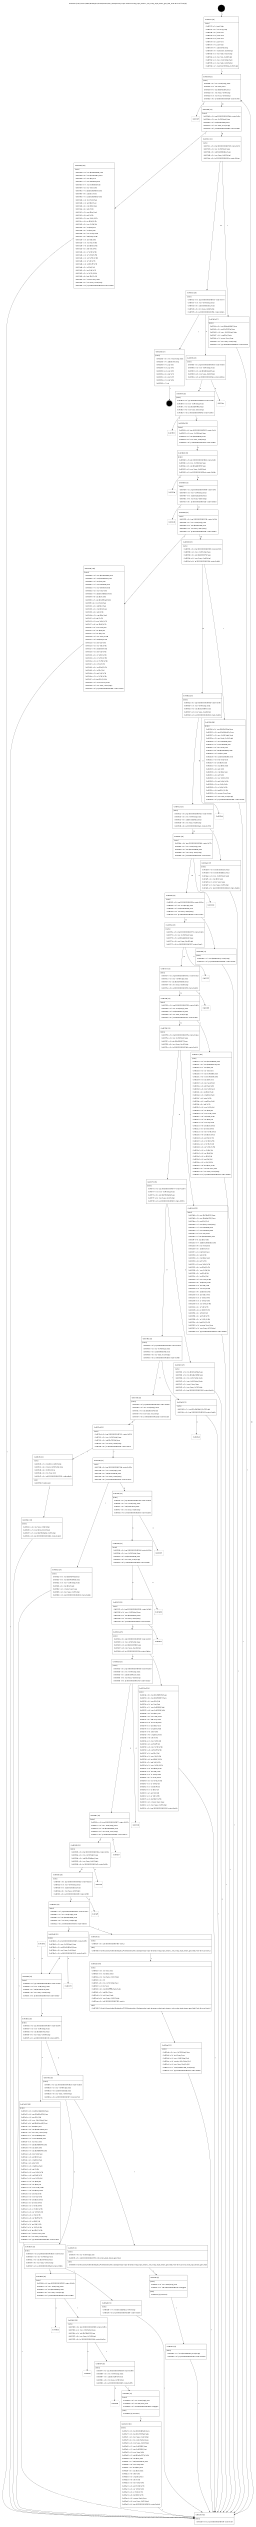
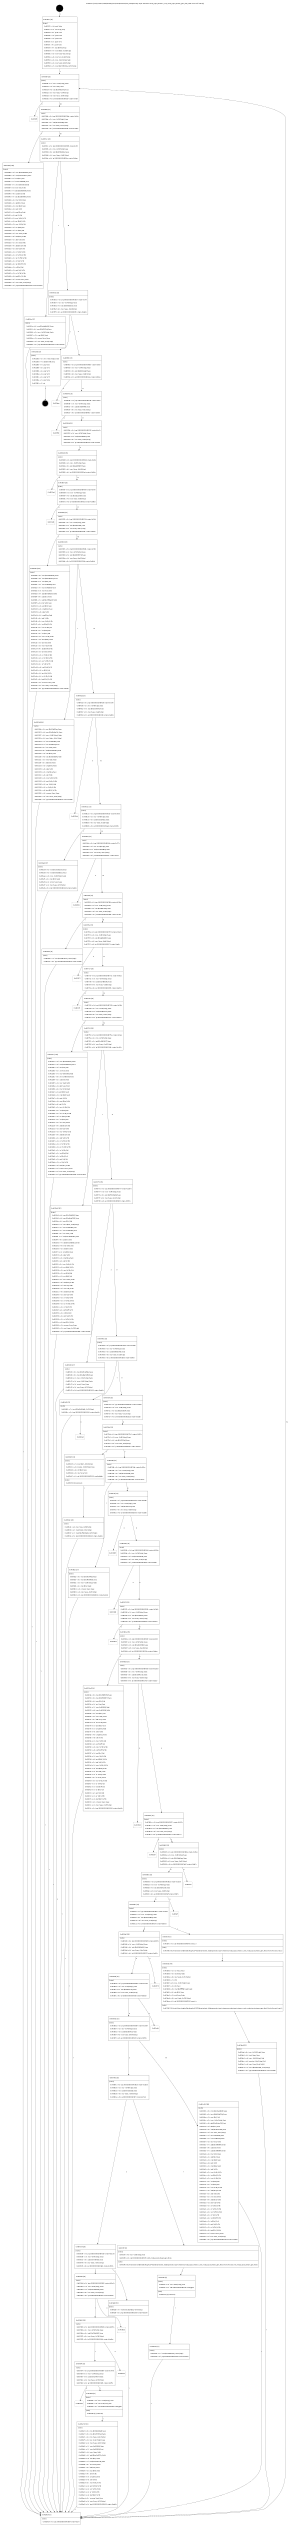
(41, 1960) -> (147, 2011)
